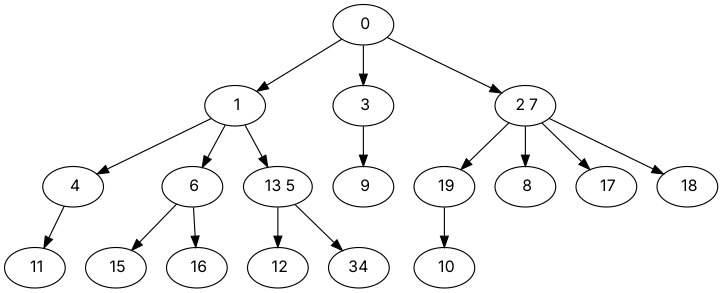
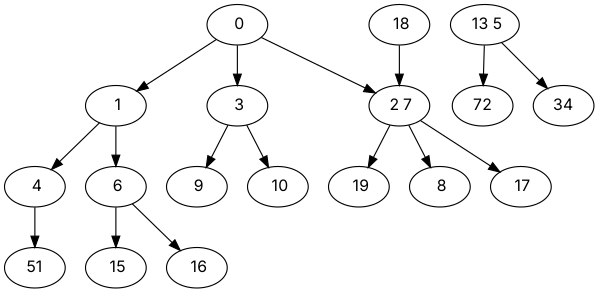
(254, 141) -> none
(601, 144) -> (399, 60)
(444, 222) -> (255, 141)
(35, 268) -> (35, 268)
(278, 268) -> (483, 106)
